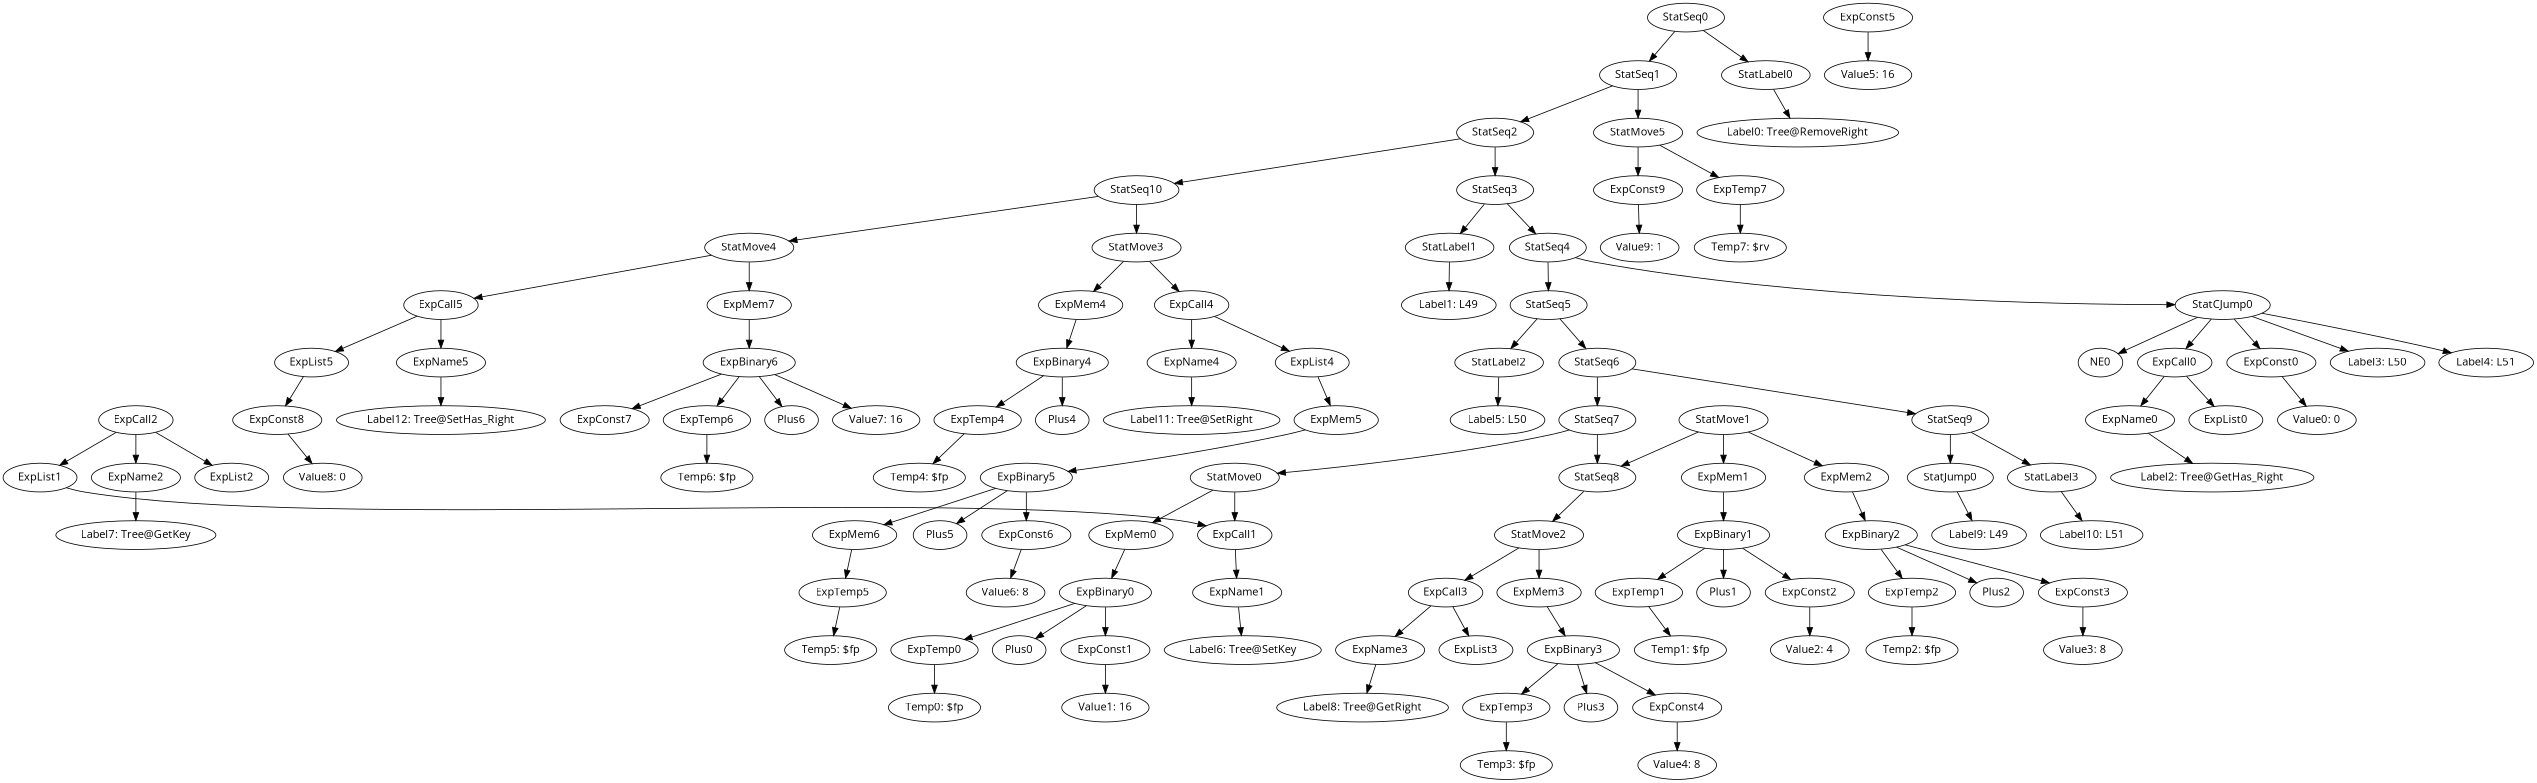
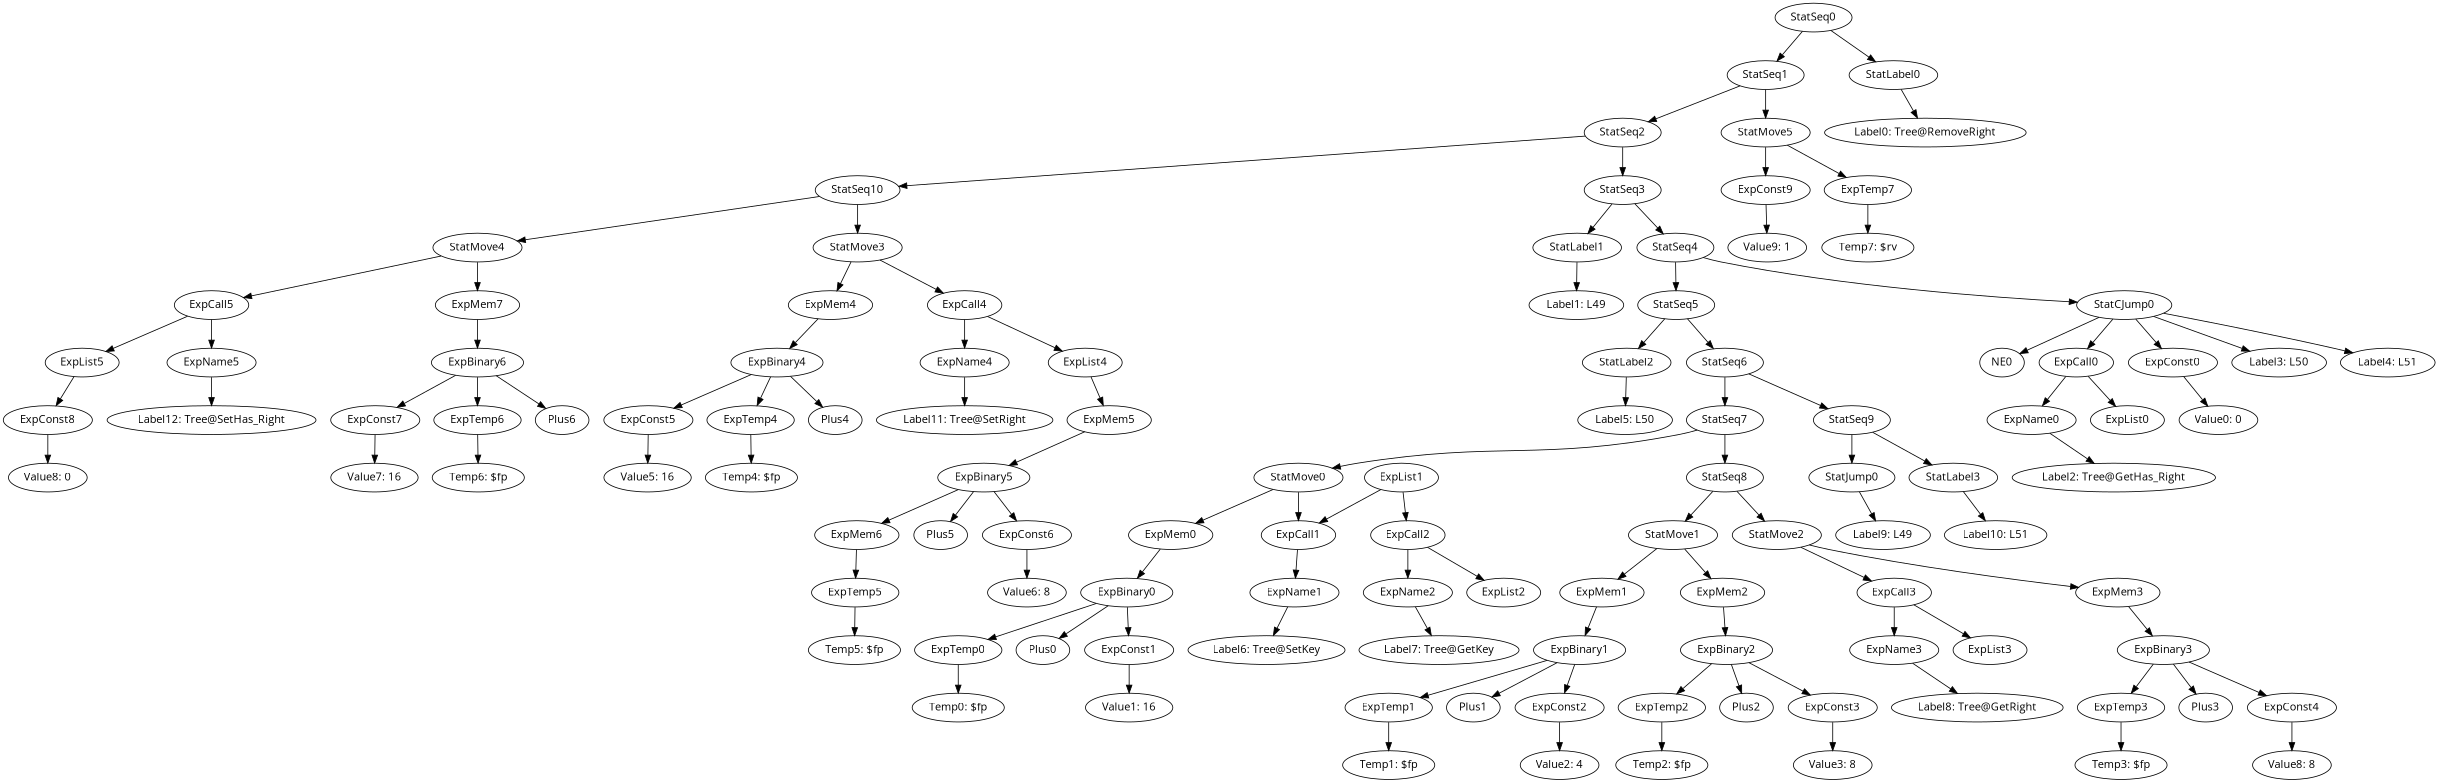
none -> (716, 390)
(809, 390) -> (375, 445)
(91, 447) -> (1404, 502)
(1664, 447) -> (1702, 503)
(1677, 765) -> (2292, 765)
